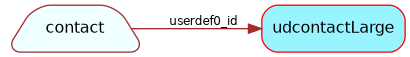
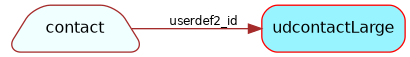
(204, 22) -> (204, 22)
